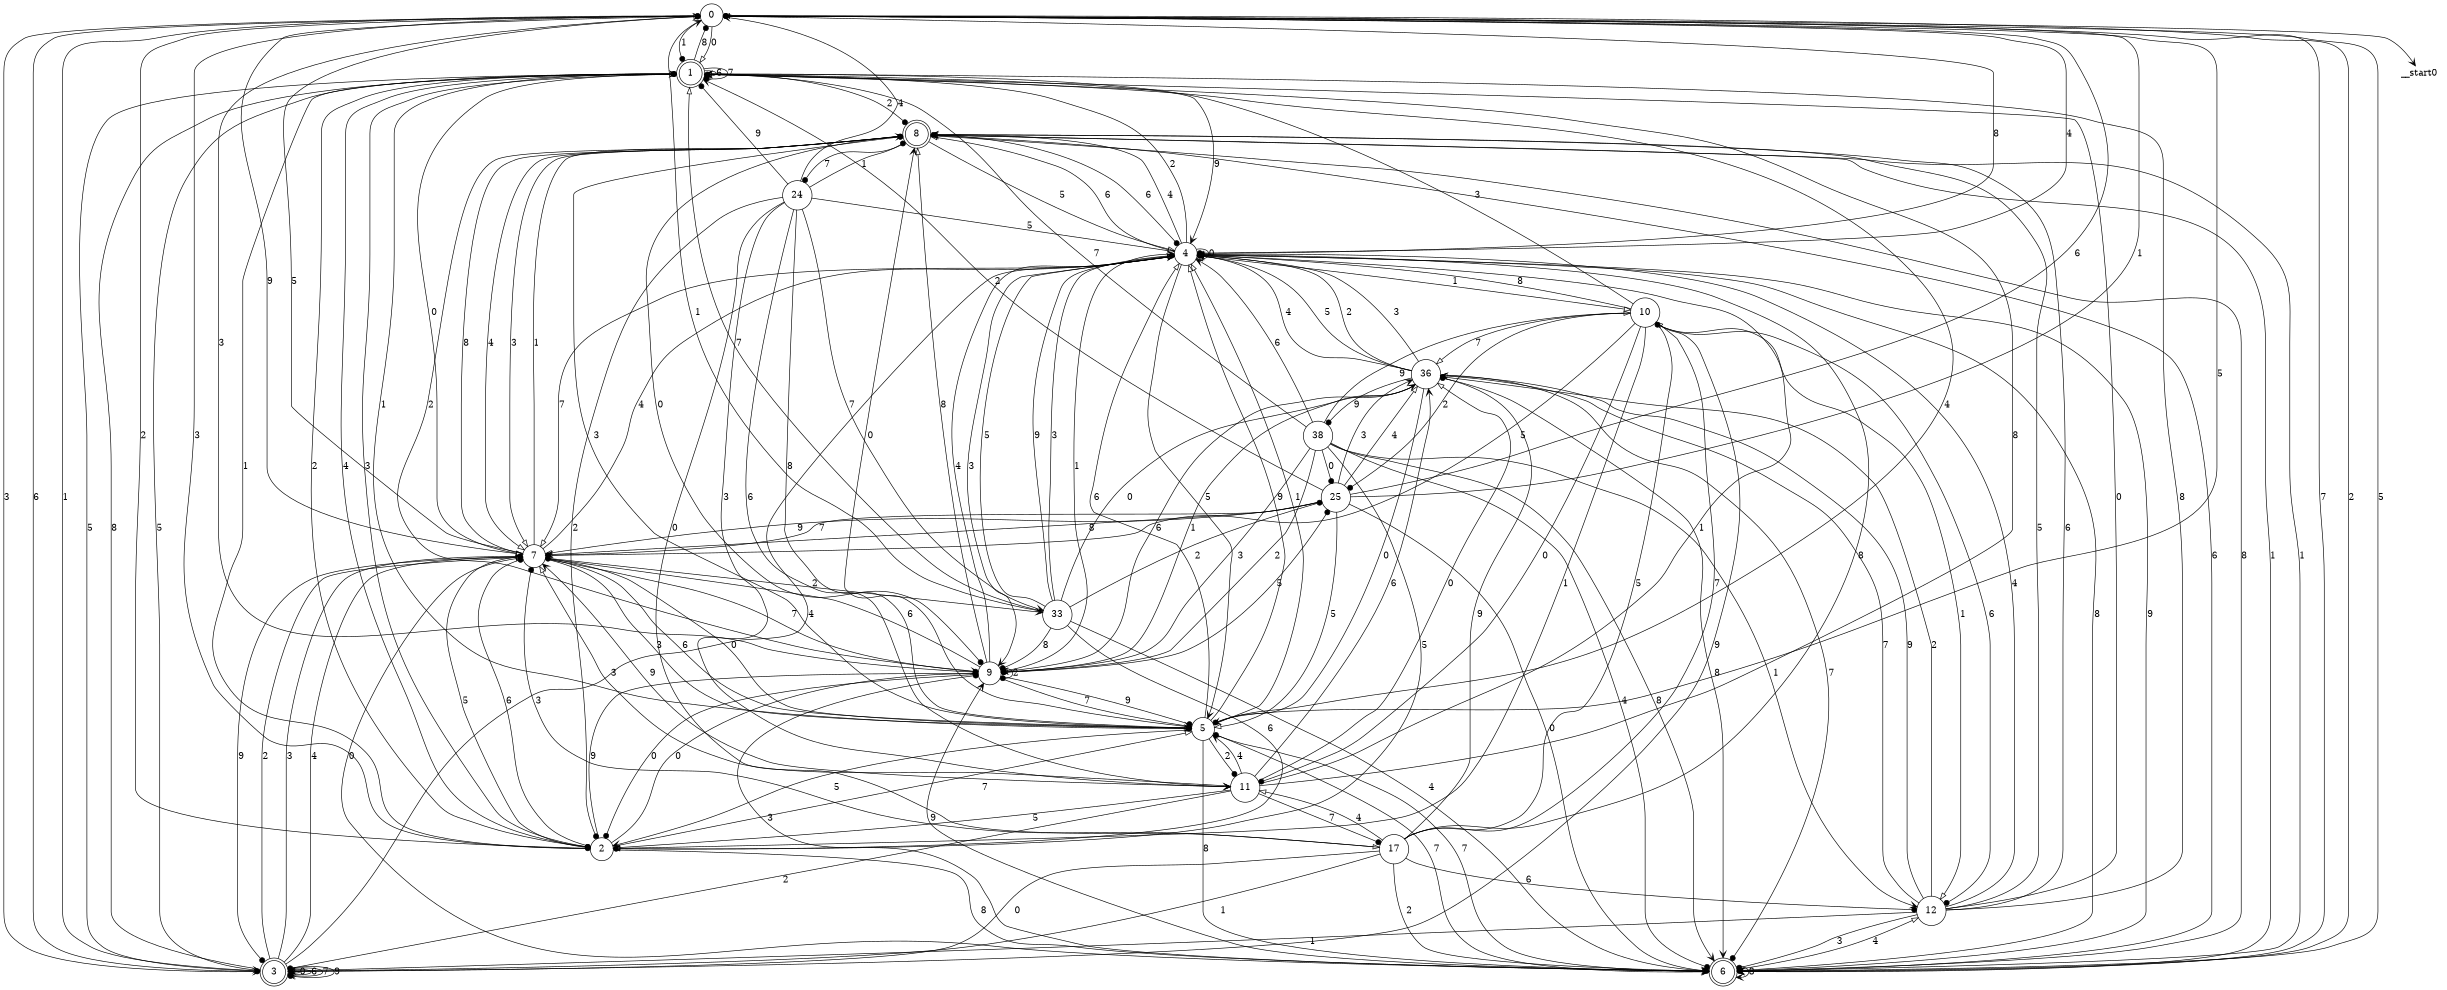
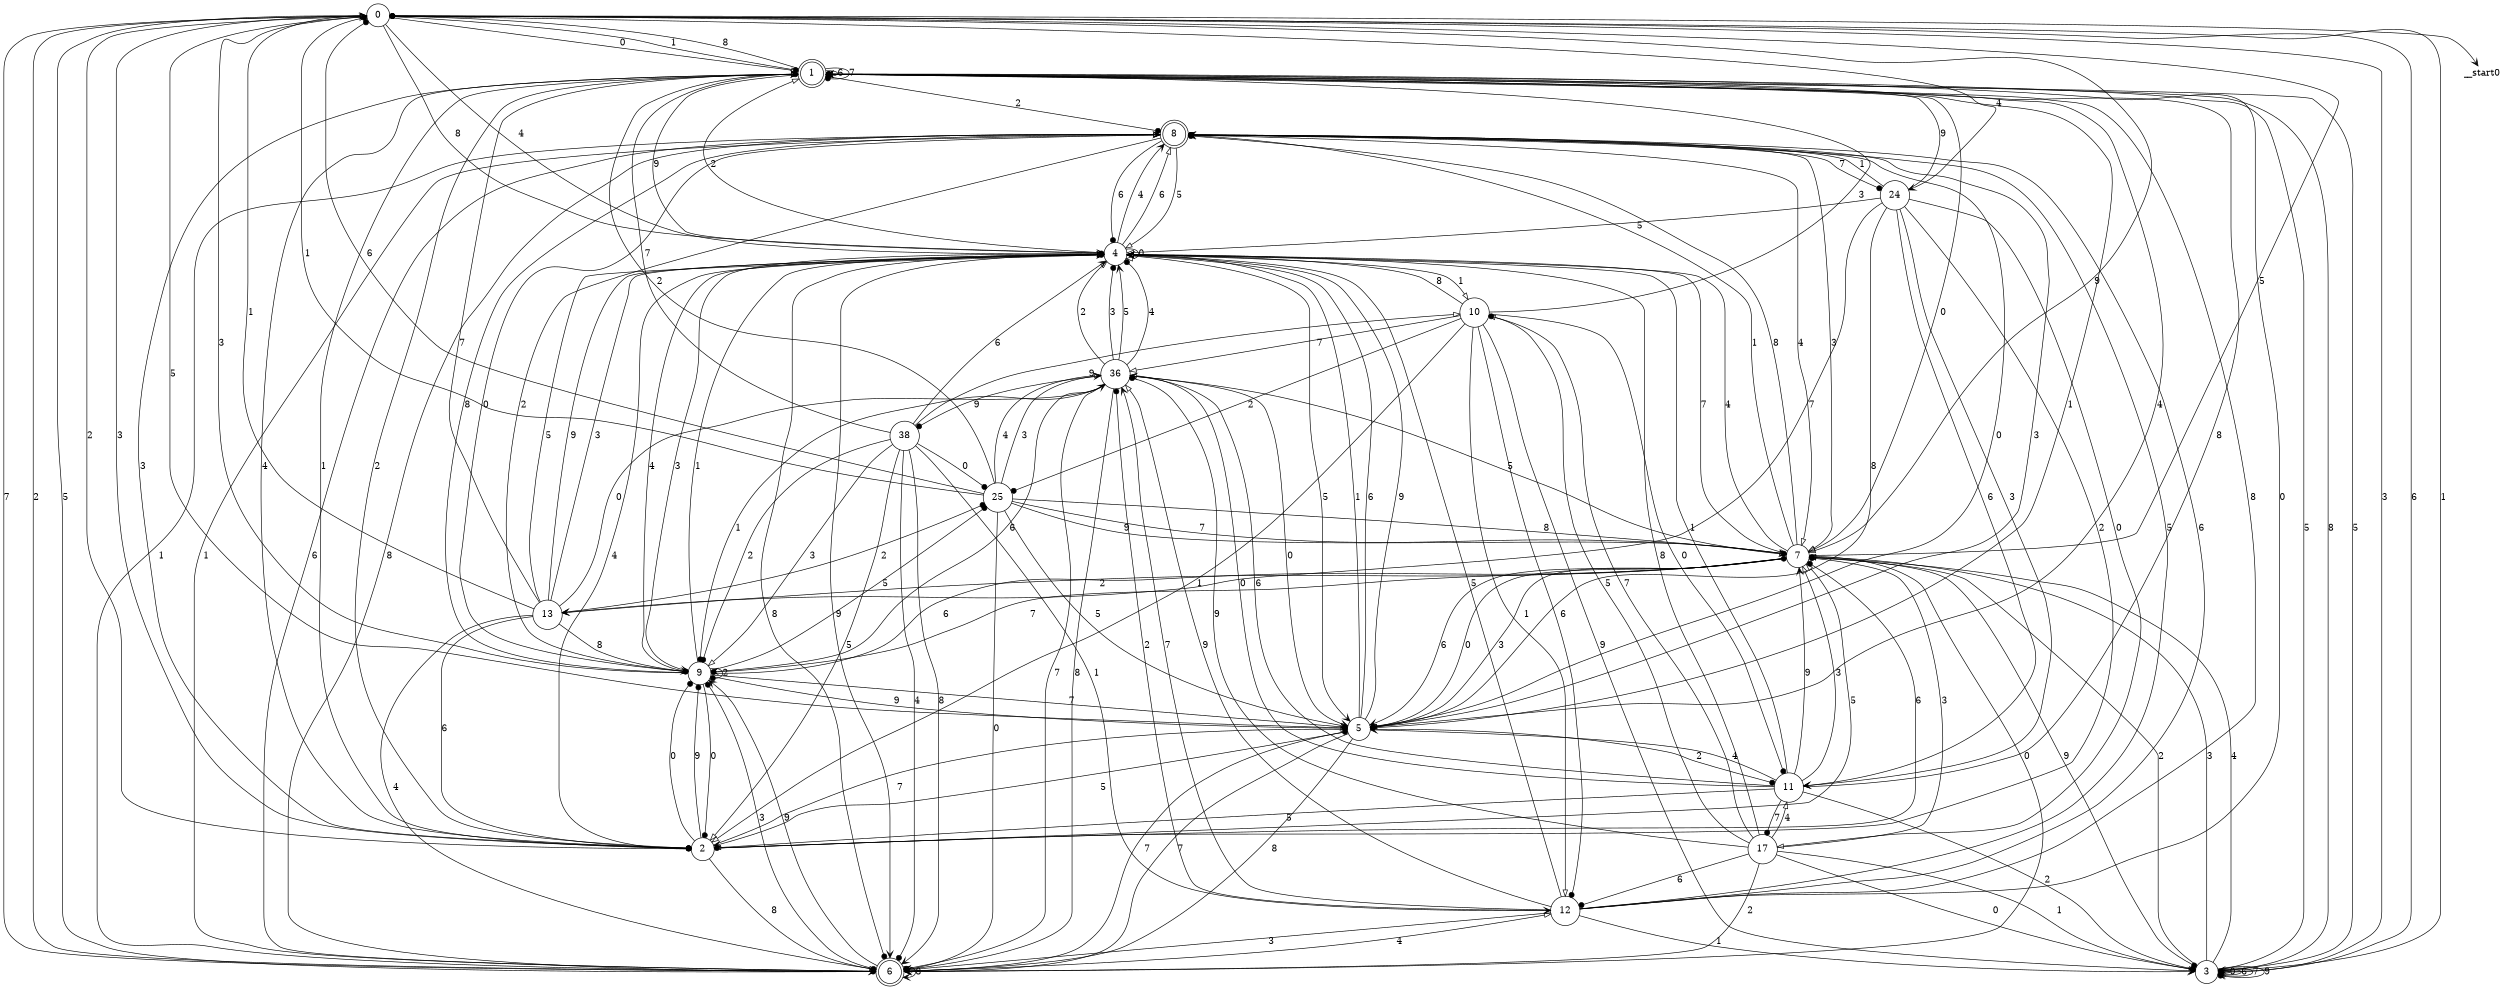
(884, 84) -> (1253, 37)
(1126, 534) -> (1459, 452)
(2015, 584) -> (1474, 584)
(1057, 615) -> (548, 615)
(792, 634) -> (638, 406)
(274, 972) -> (2207, 972)
